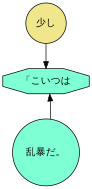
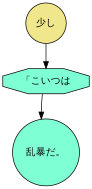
(51, 110) -> (42, 103)
